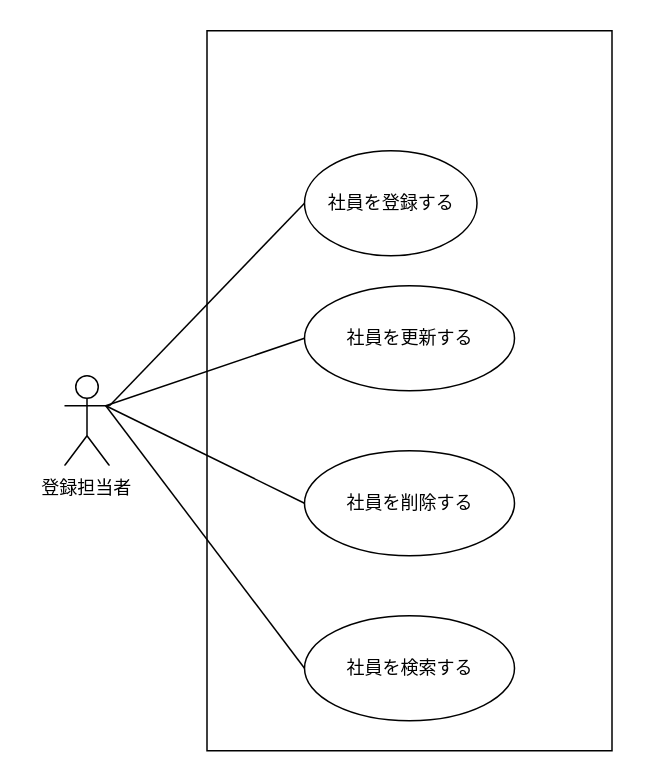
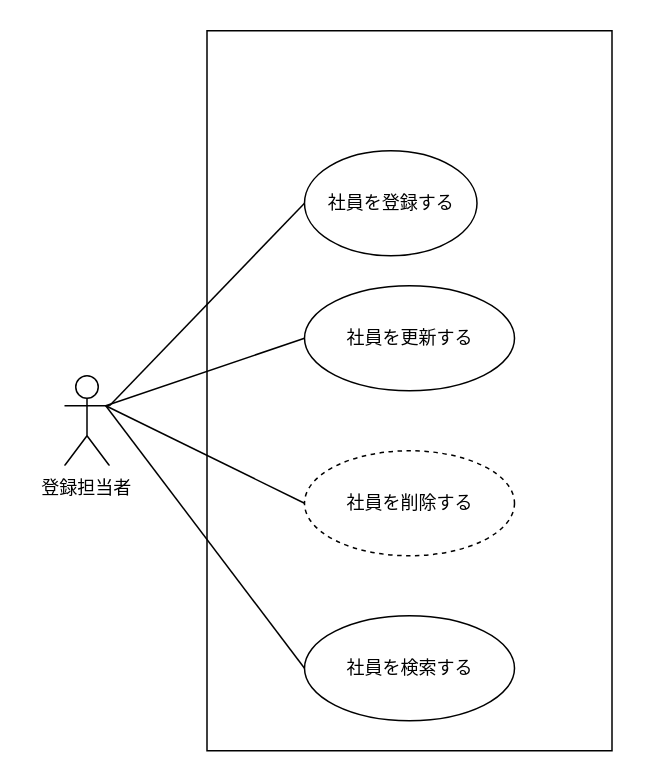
(410, 503) -> (410, 503)
